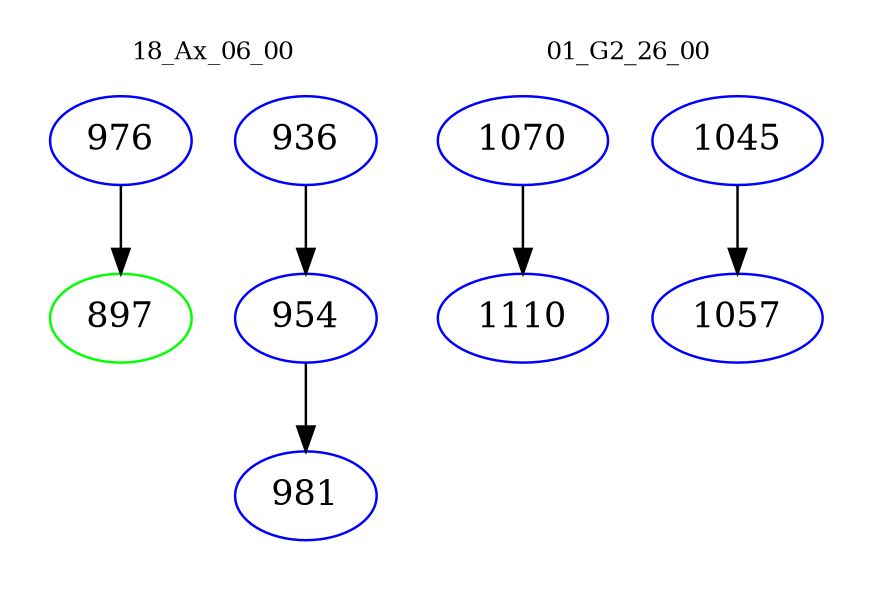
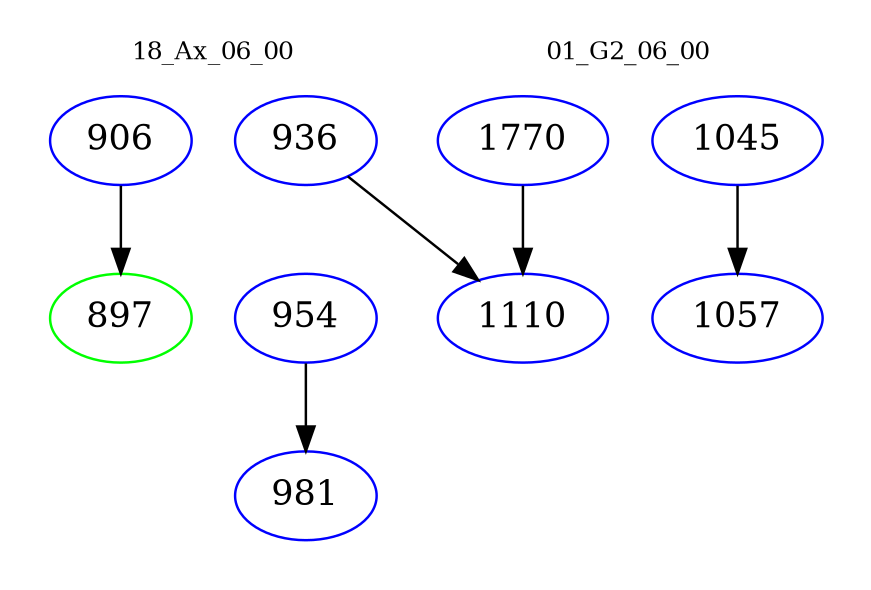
(629, 53) -> (629, 53)
(121, 141) -> (121, 141)
(523, 141) -> (523, 141)
(306, 217) -> (381, 203)
